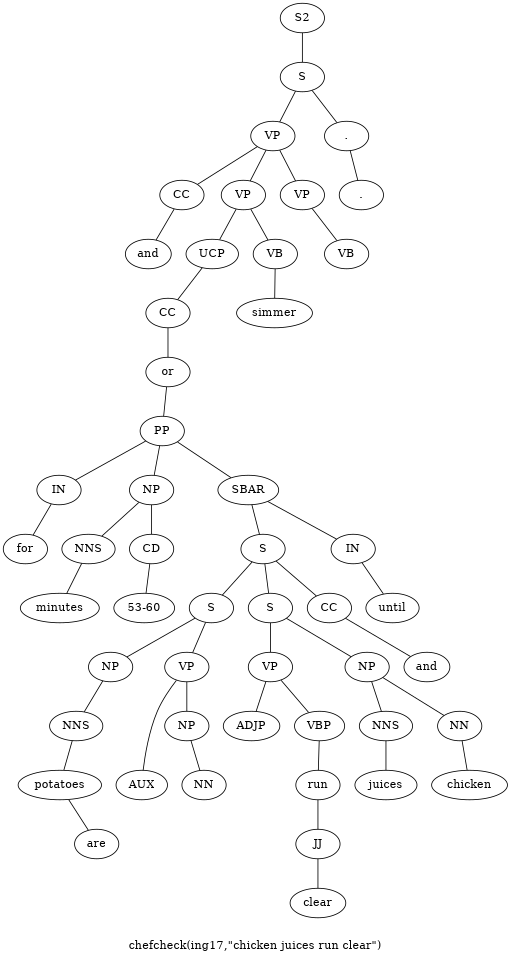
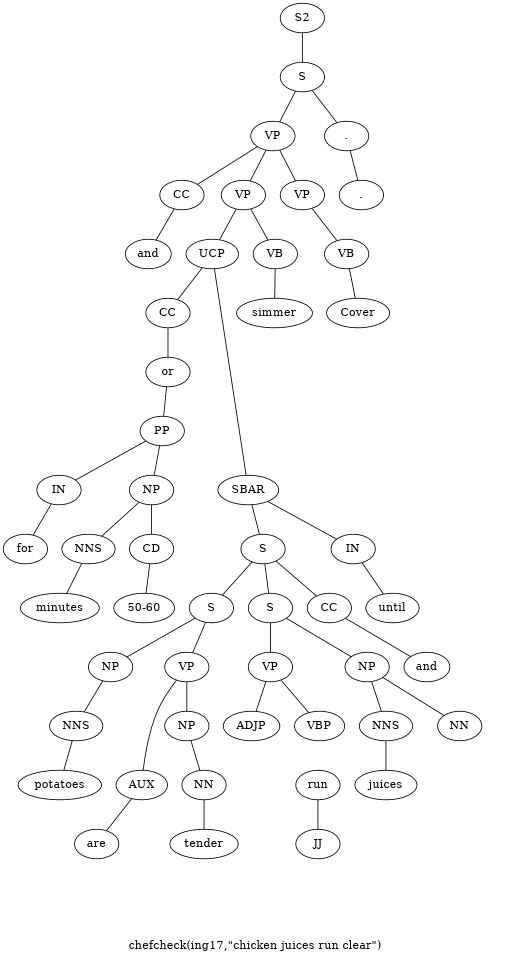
none -> (358, 313)
(204, 460) -> (230, 372)
(144, 608) -> (144, 608)
(319, 756) -> none
(470, 785) -> none
(79, 815) -> (119, 815)
none -> (204, 844)
(318, 903) -> none
